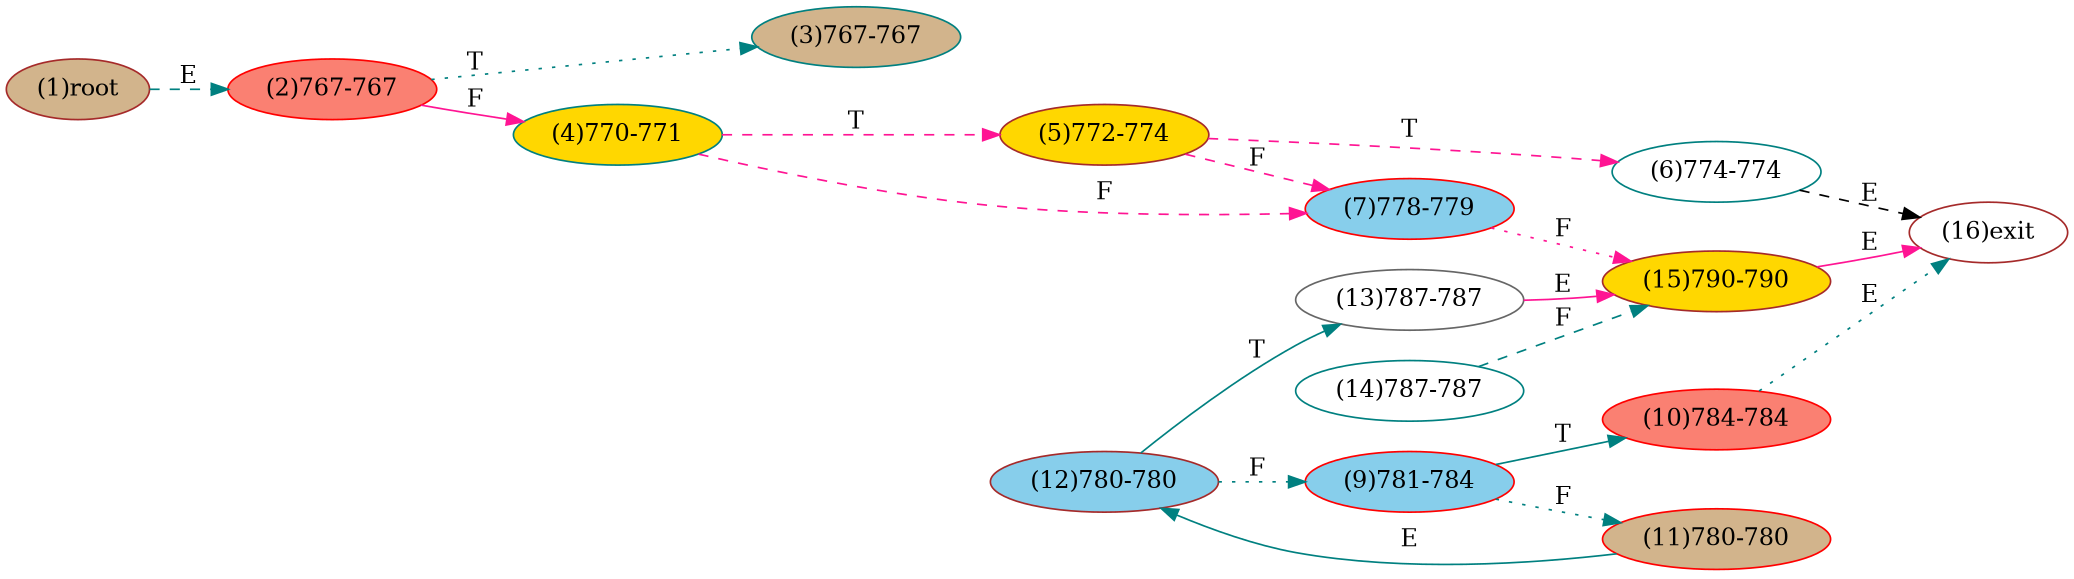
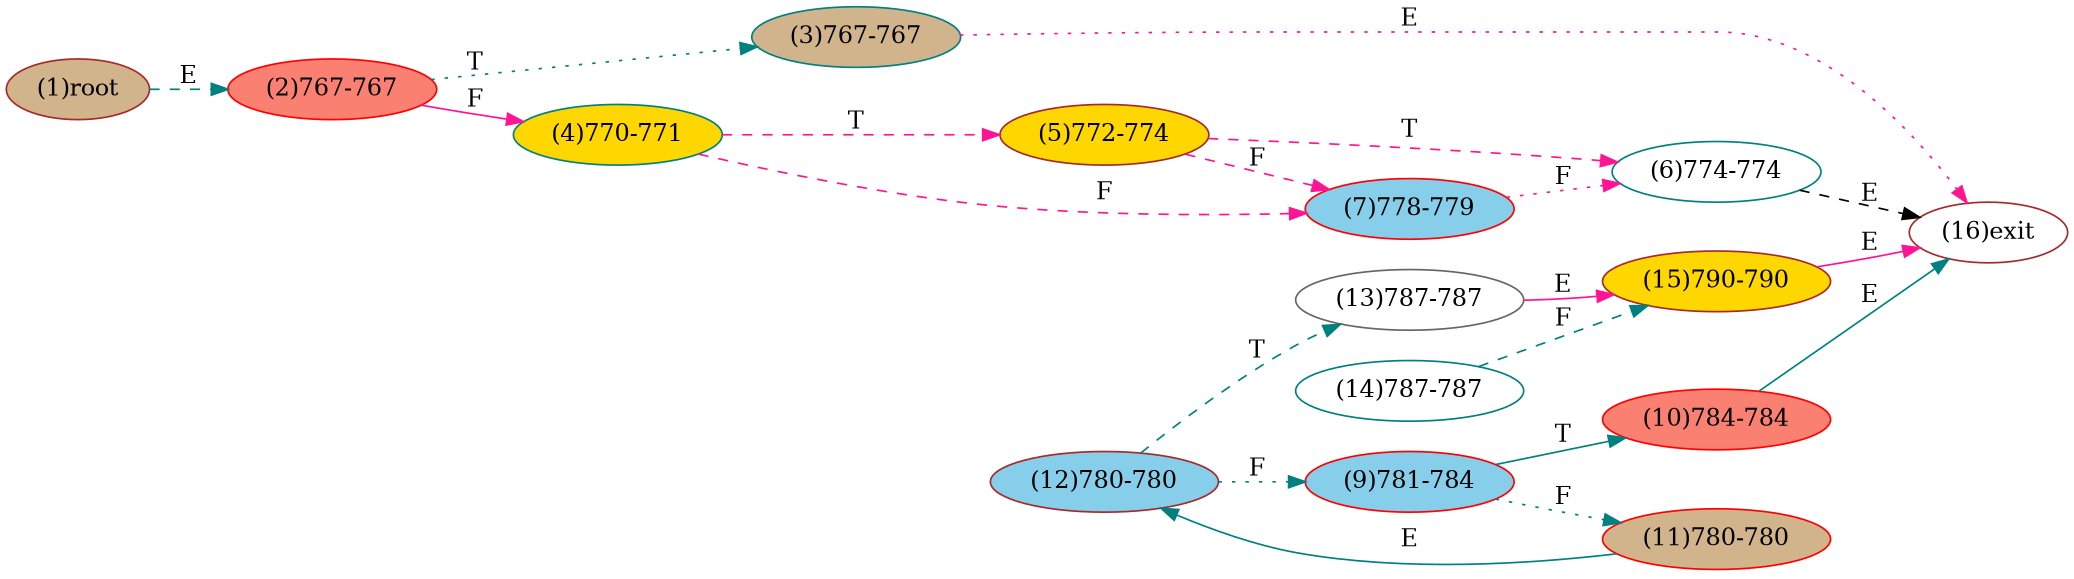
none -> (1487, 32)
(1553, 243) -> (1555, 191)
(1847, 330) -> (1847, 330)
(1229, 387) -> (1229, 387)
